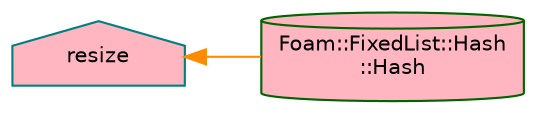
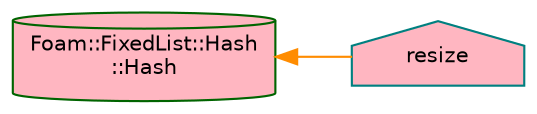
(234, 57) -> (325, 57)
